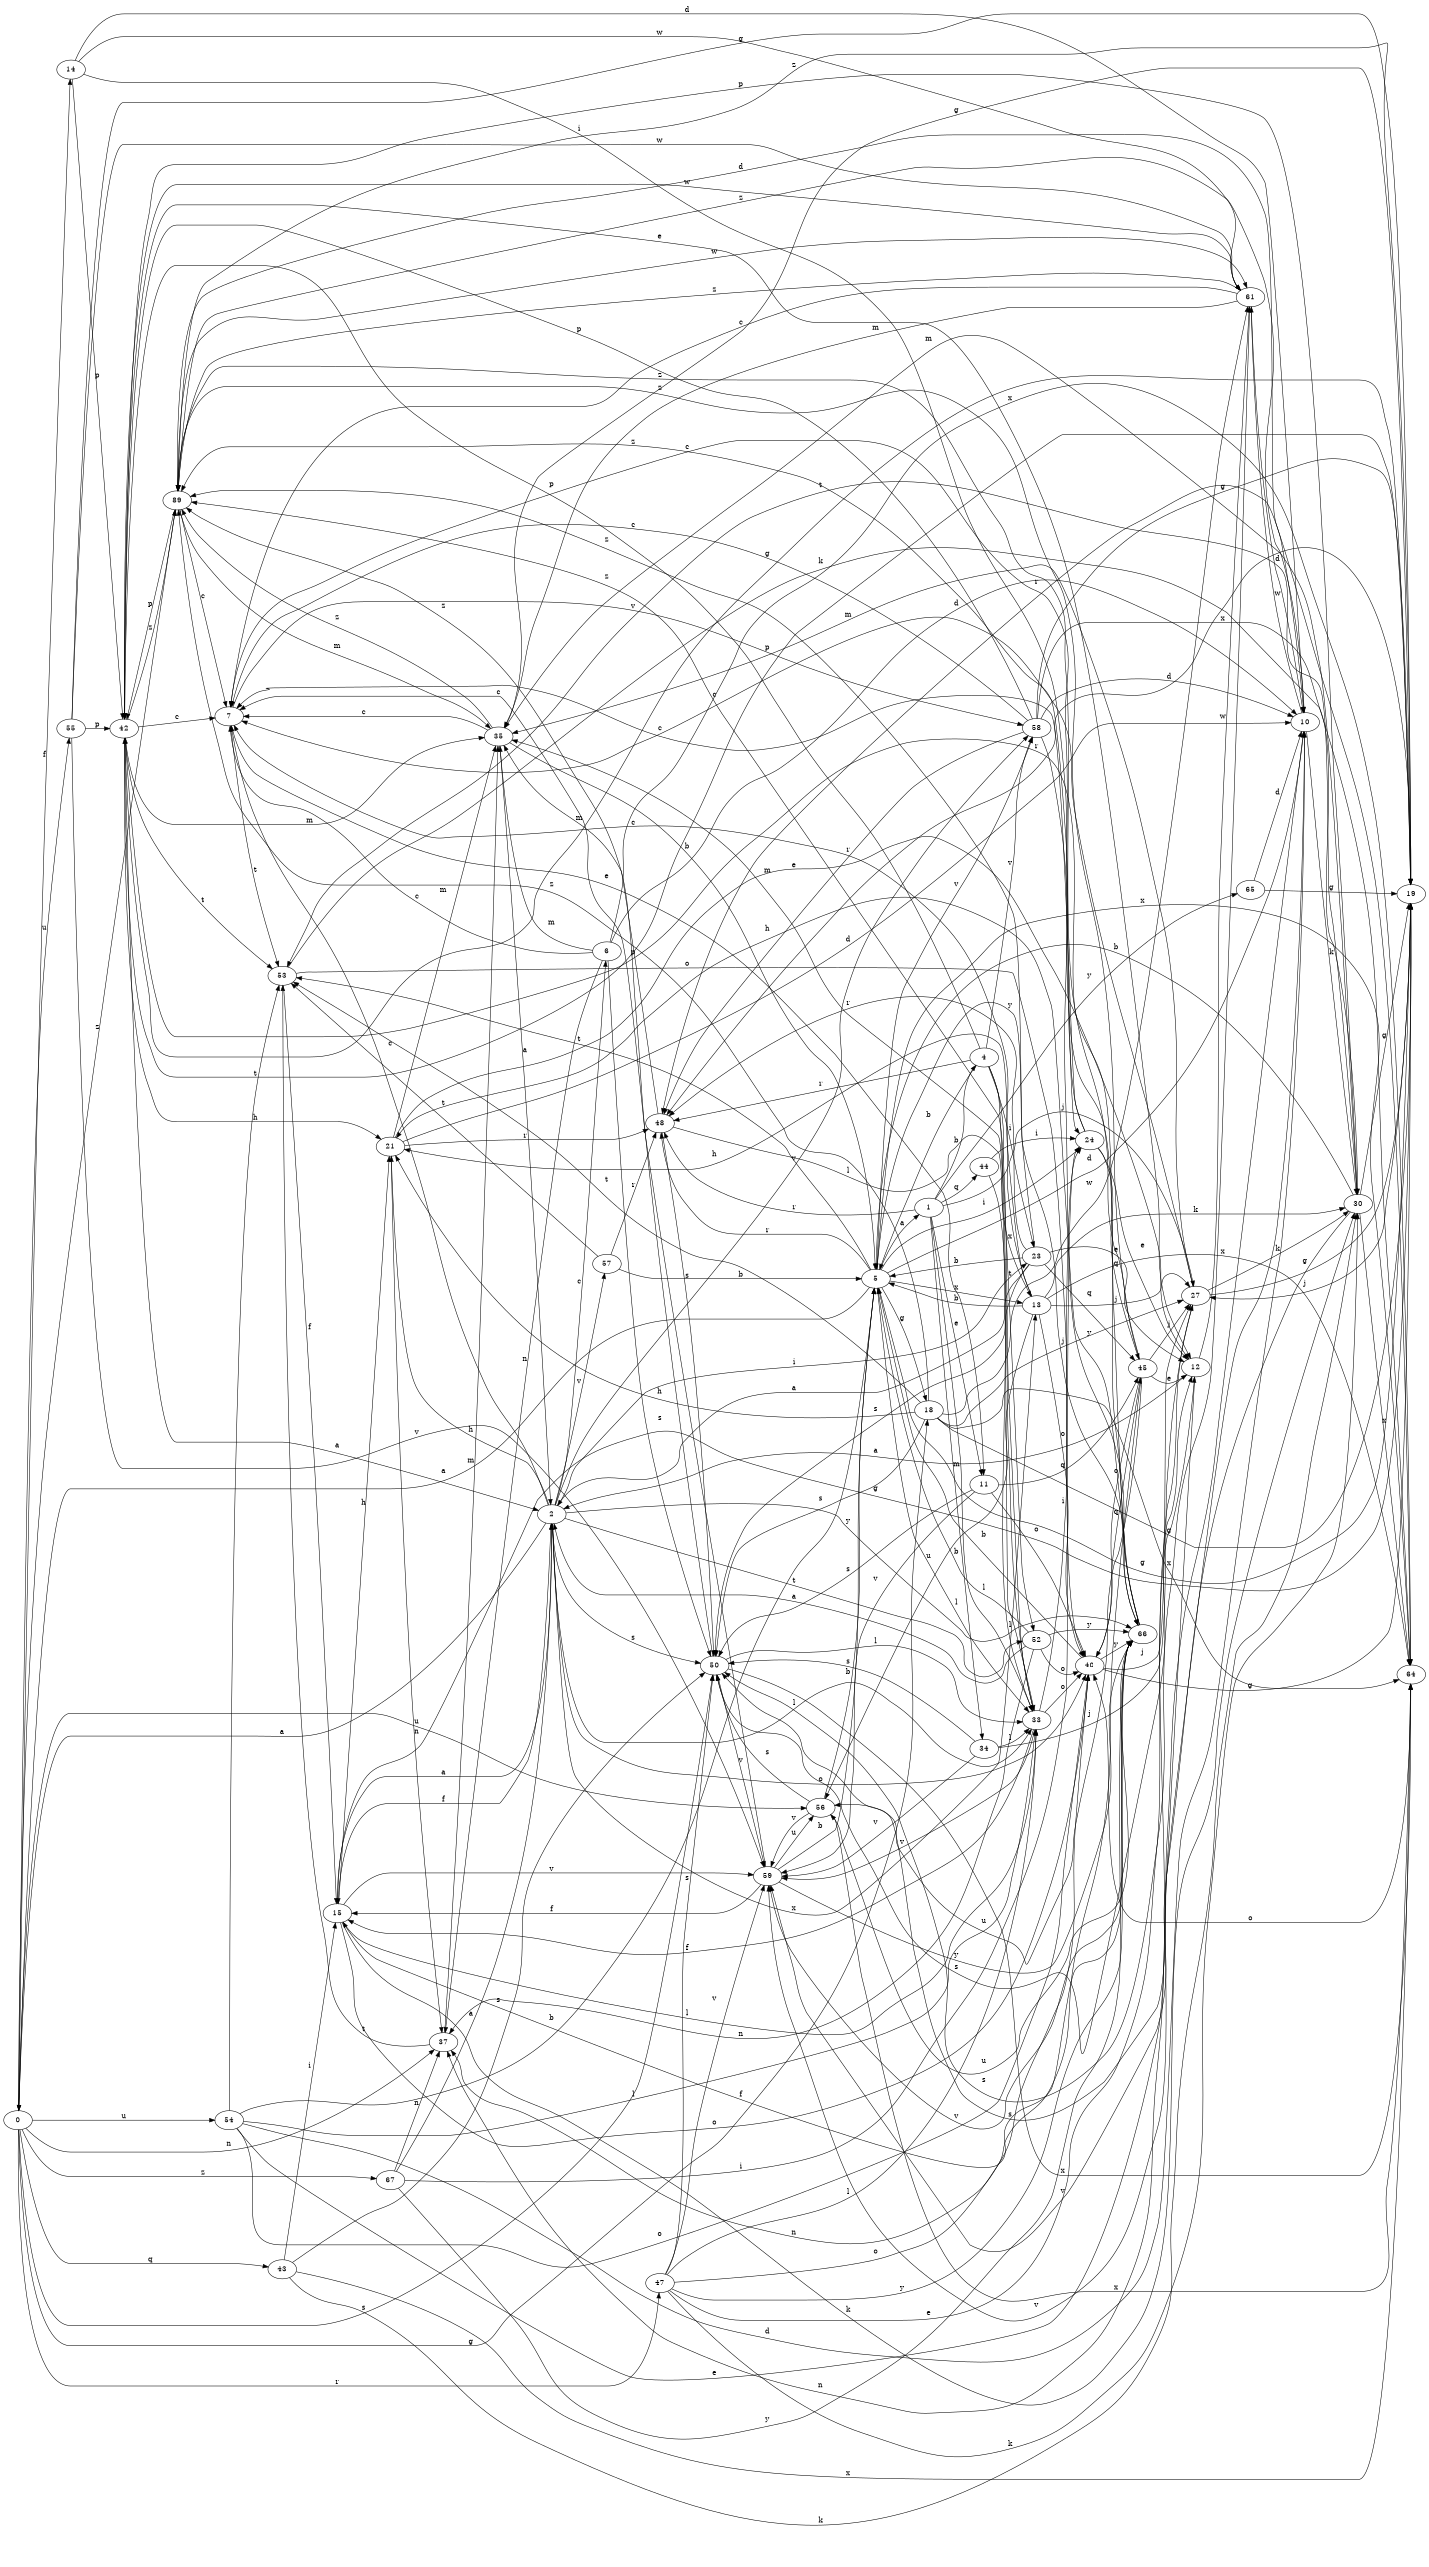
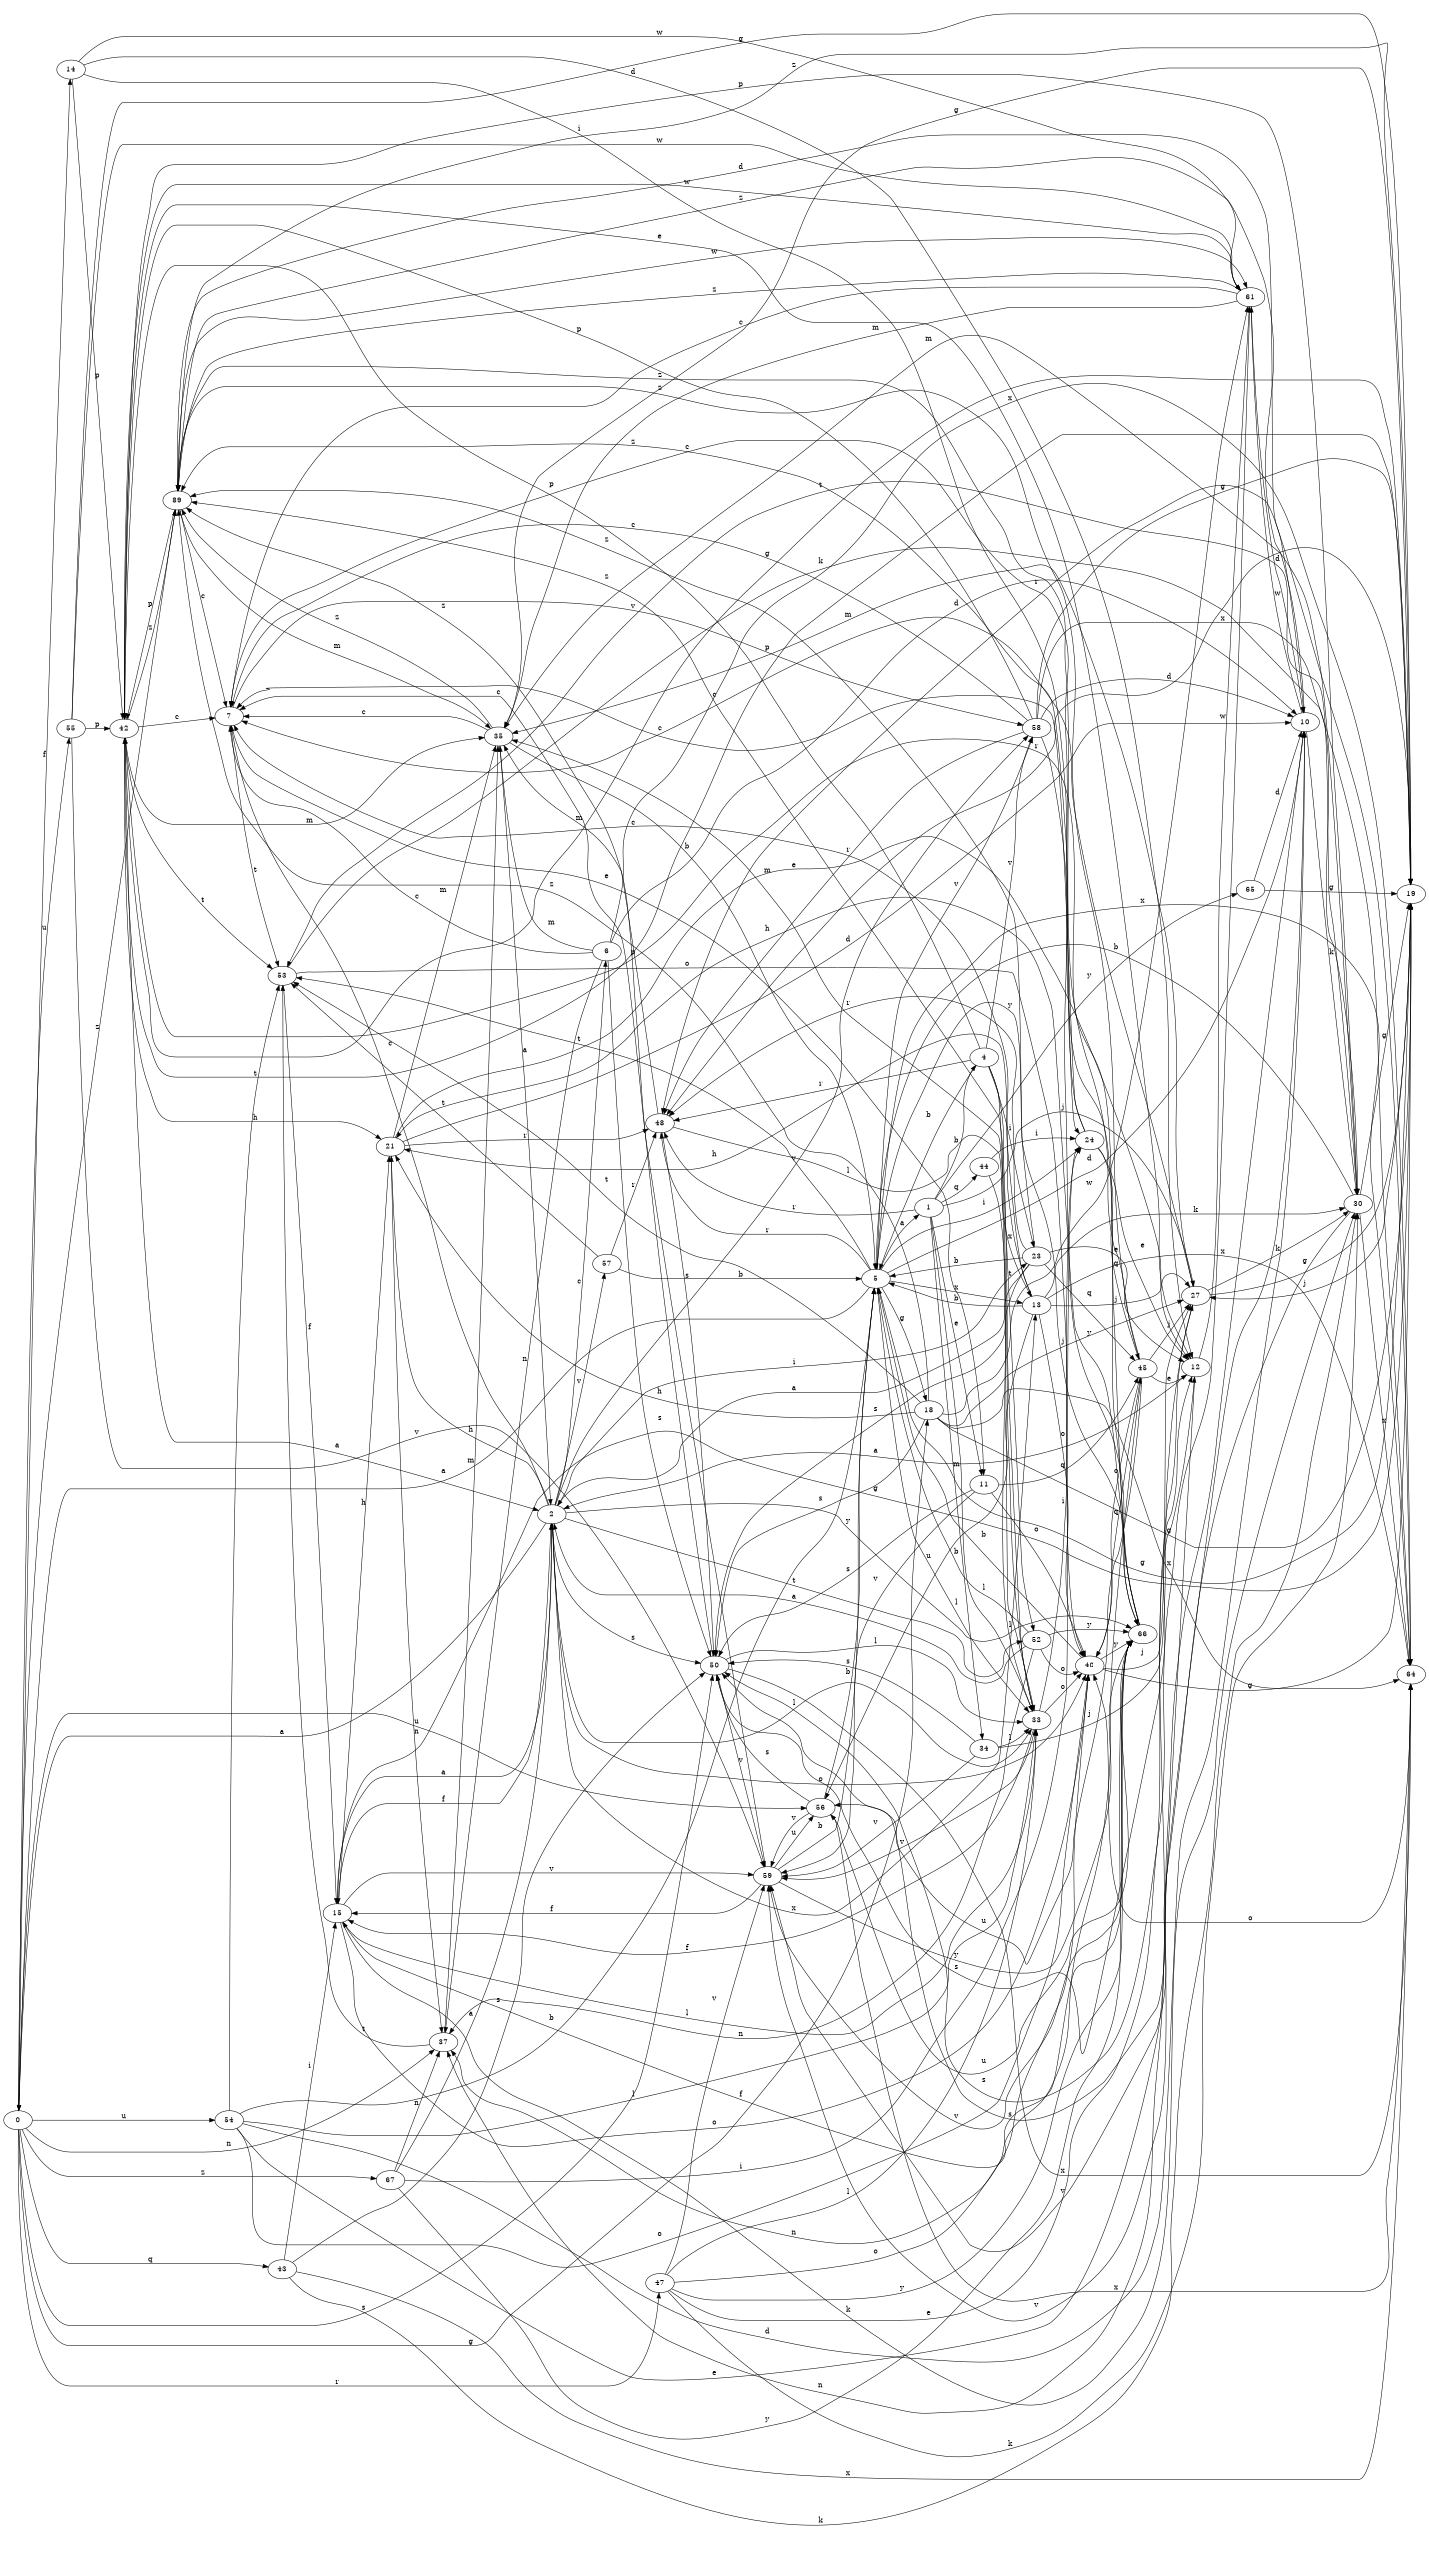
(947, 16) -> (992, 357)
(683, 1978) -> none
